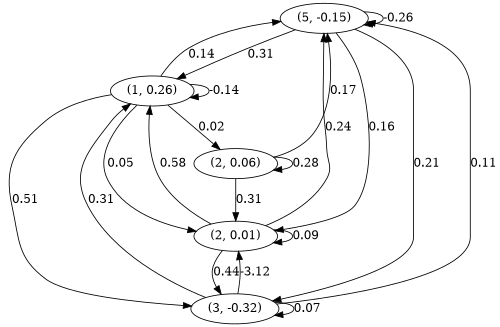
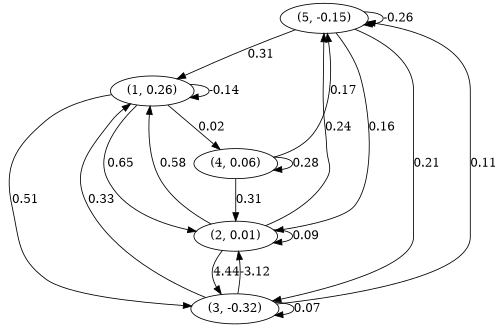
(211, 38) -> none
(121, 164) -> (121, 164)
(236, 164) -> (236, 164)
(101, 200) -> (101, 200)
(227, 273) -> (227, 273)
